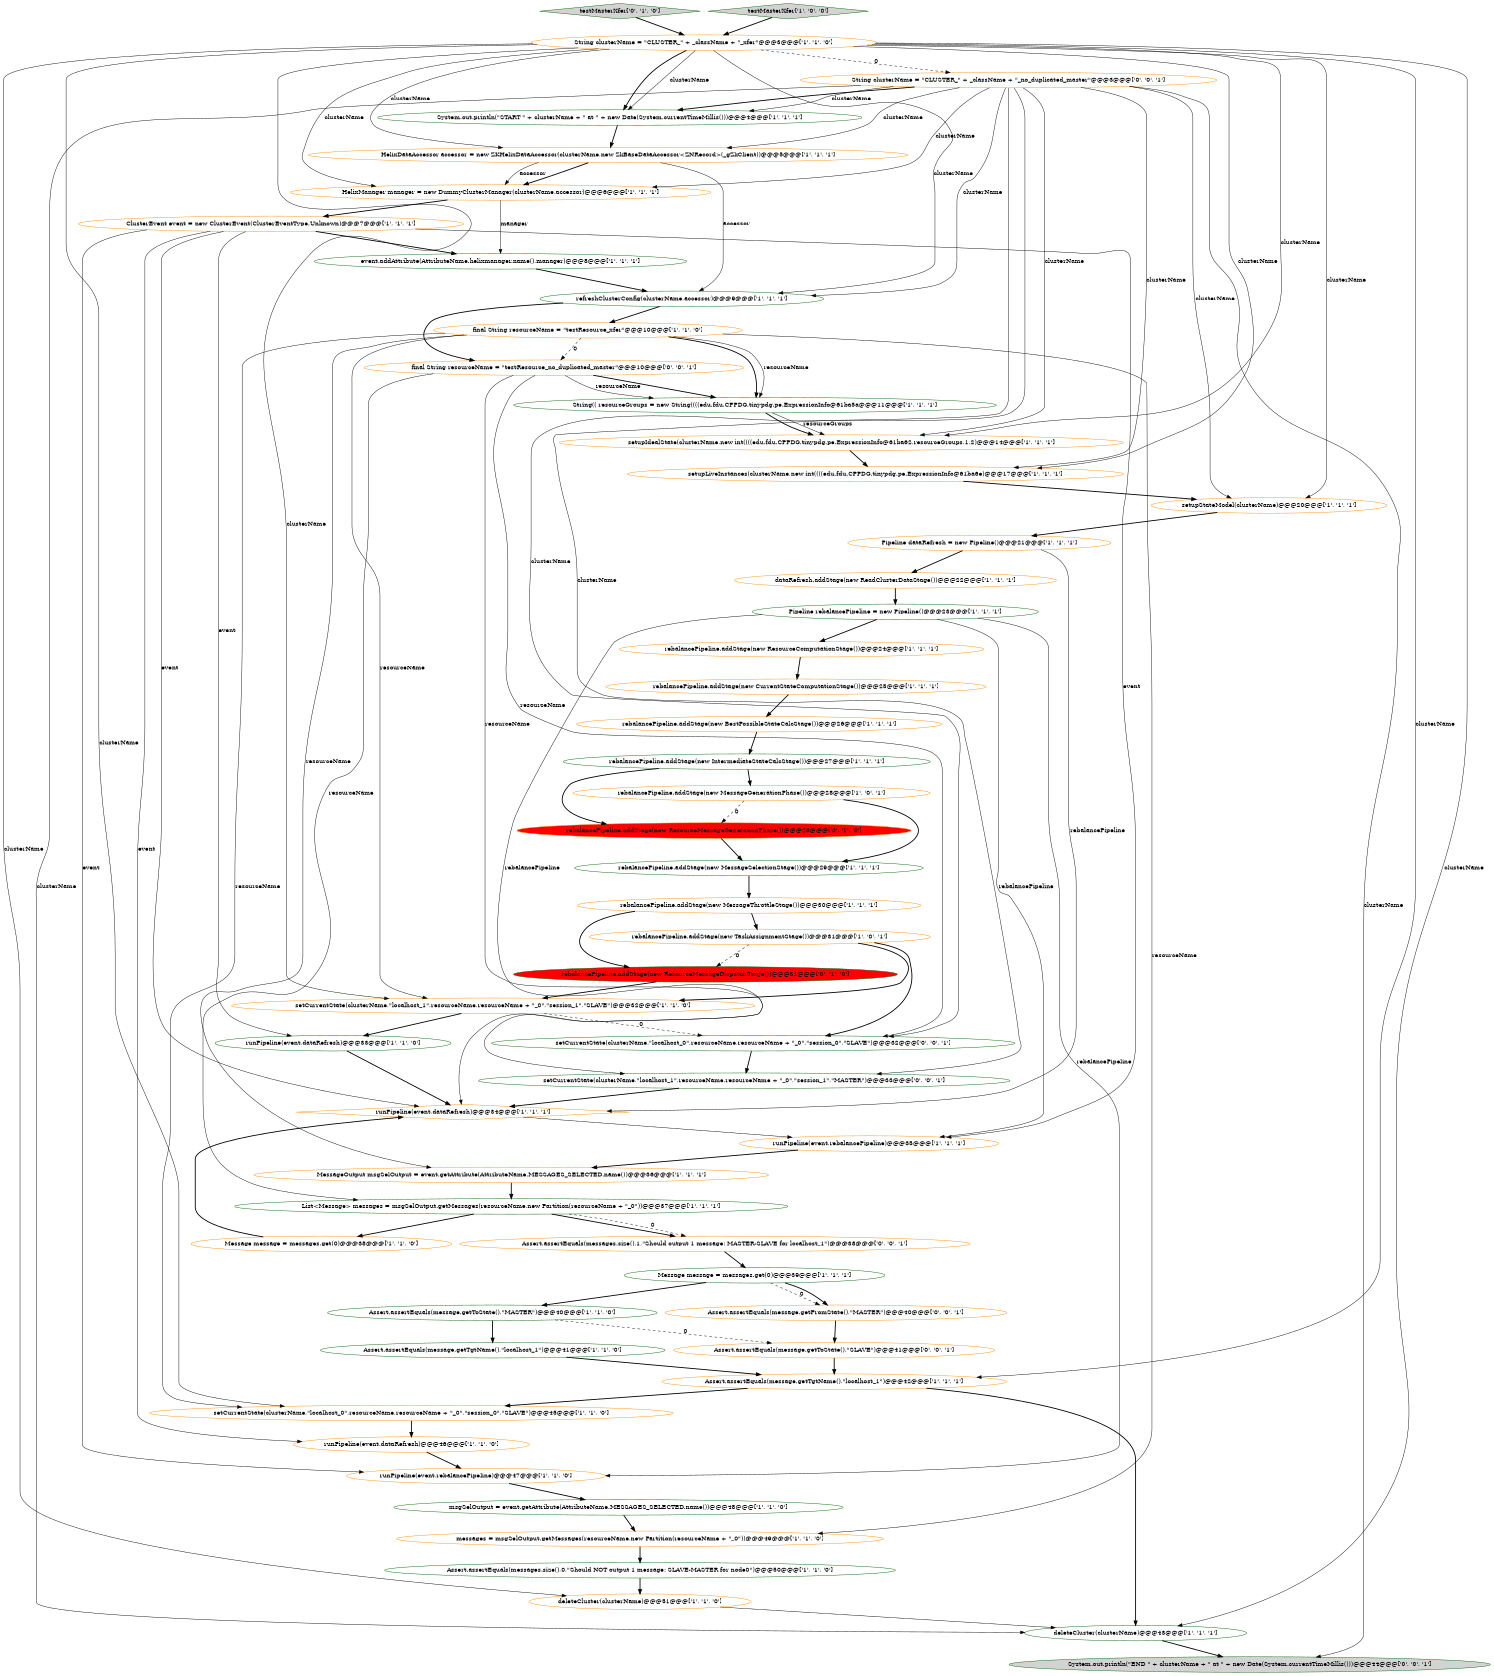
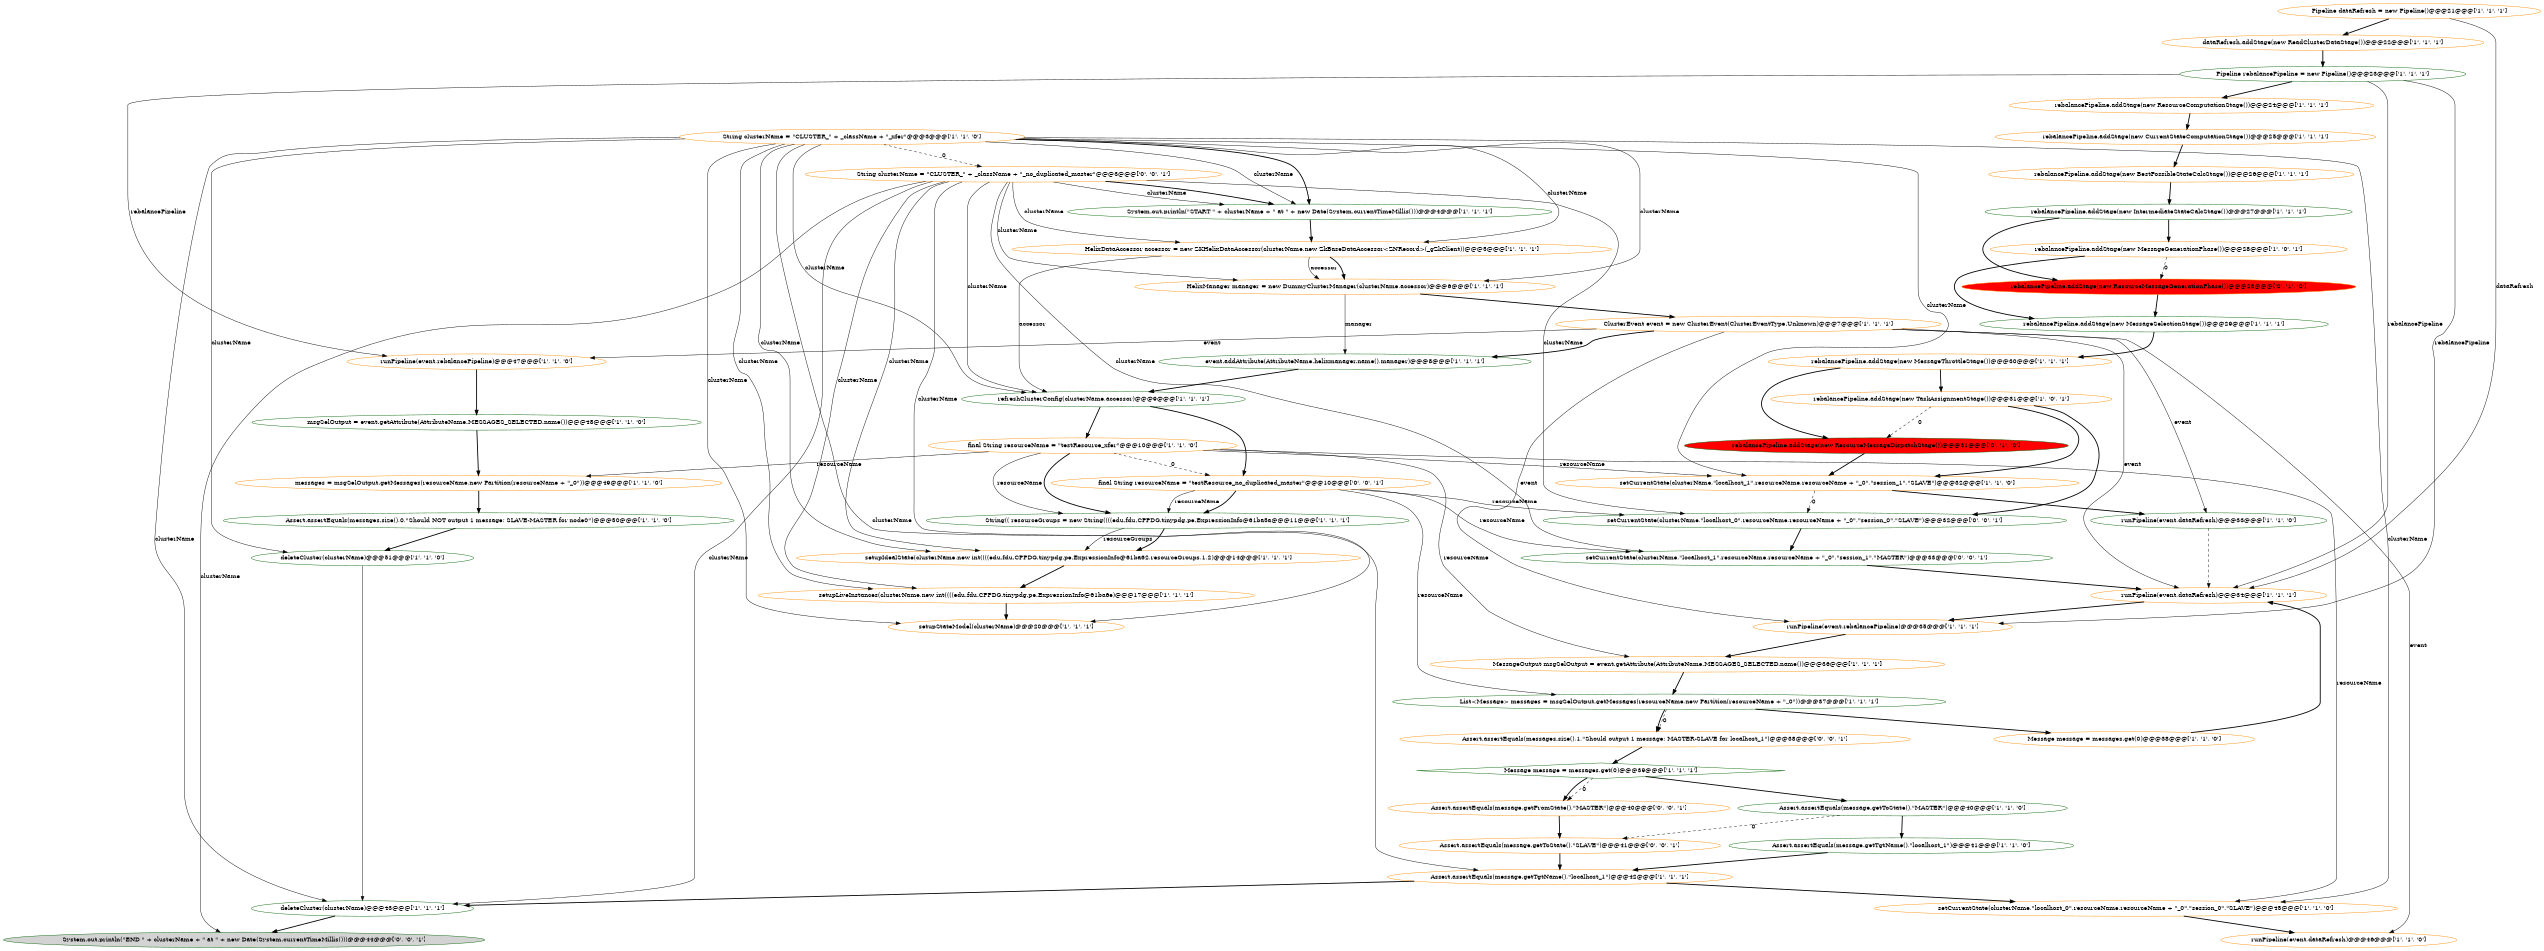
(620, 11) -> none
(788, 11) -> none
(1127, 524) -> none
(1098, 831) -> (2515, 287)
(396, 1077) -> (2209, 556)
(463, 1112) -> (2209, 595)
(655, 1127) -> (2049, 611)
(755, 1275) -> (1601, 771)
(442, 1459) -> none
(640, 1602) -> (363, 558)
